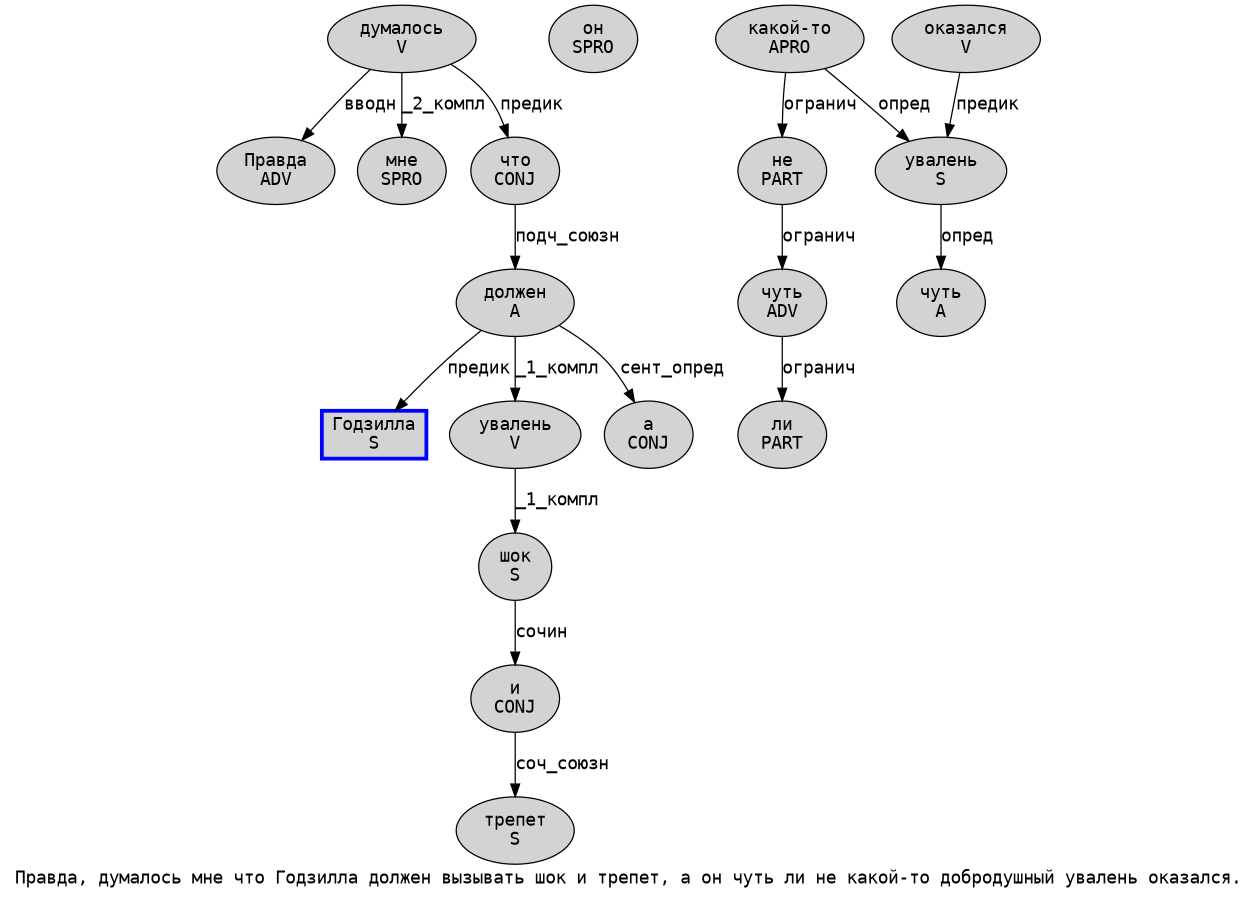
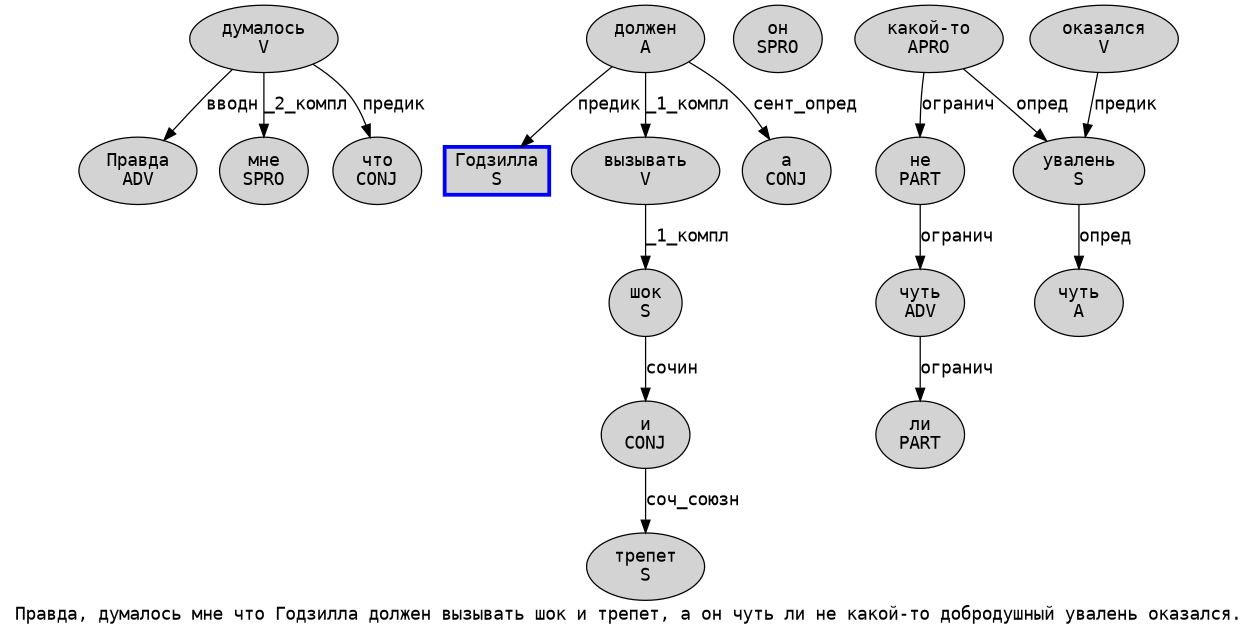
(515, 230) -> none
(515, 435) -> (646, 171)
